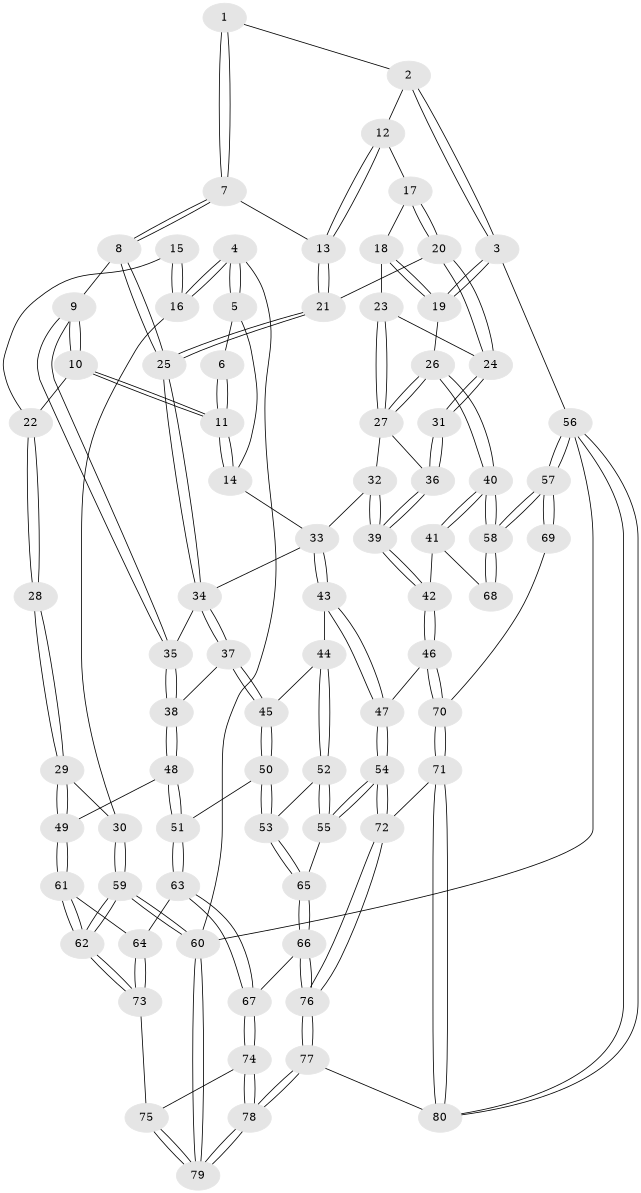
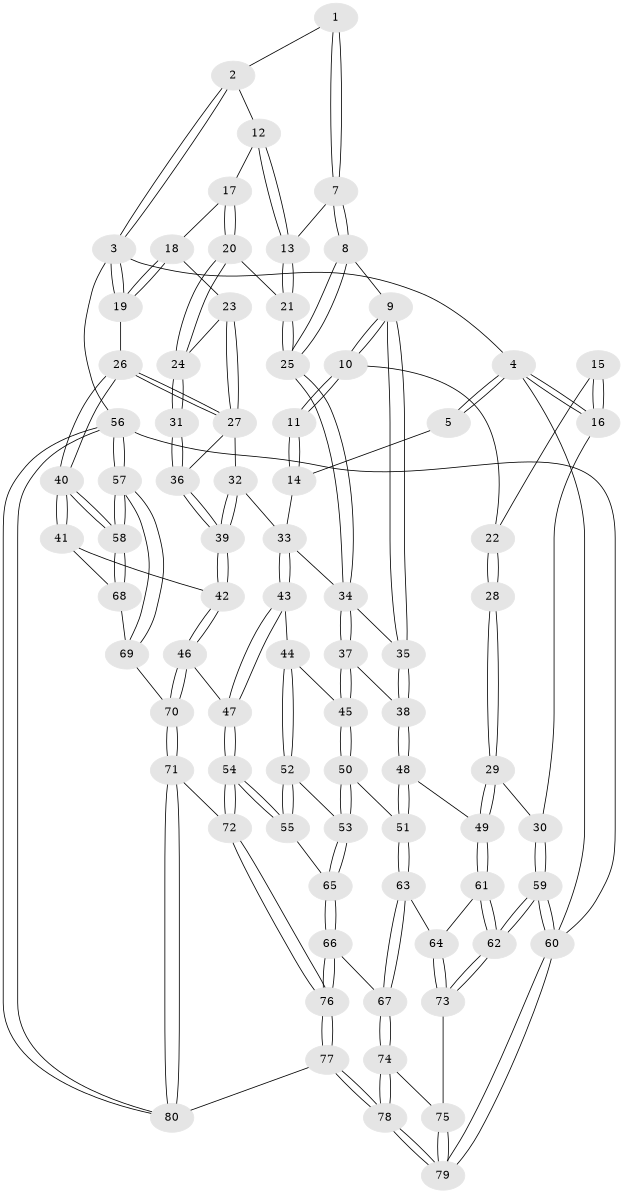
none -> (317, 272)
(222, 365) -> none
none -> (123, 626)
